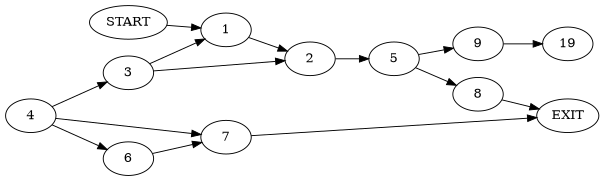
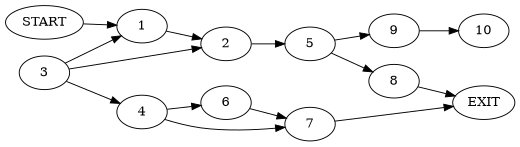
(568, 44) -> (484, 31)
(75, 96) -> (89, 91)
